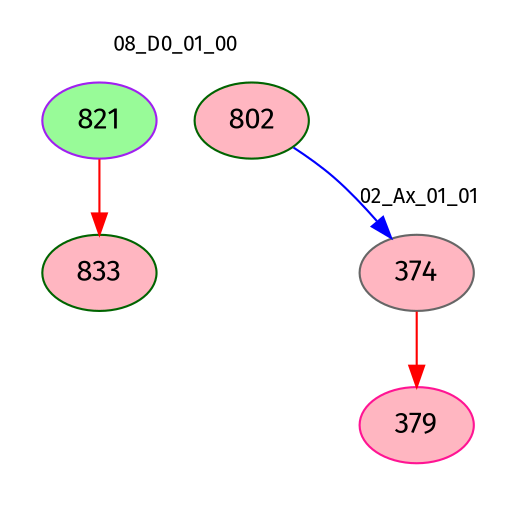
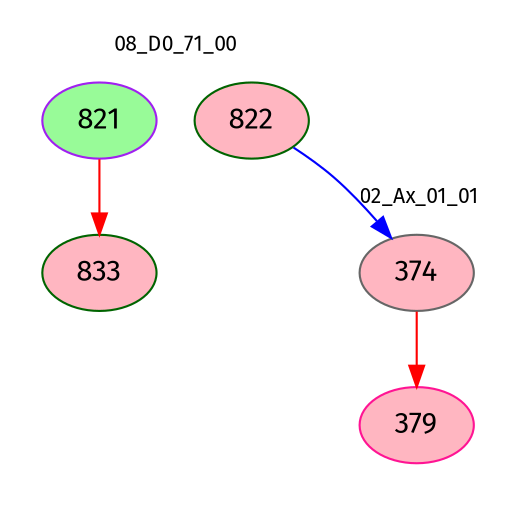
(176, 45) -> (176, 45)
(252, 121) -> (252, 121)
